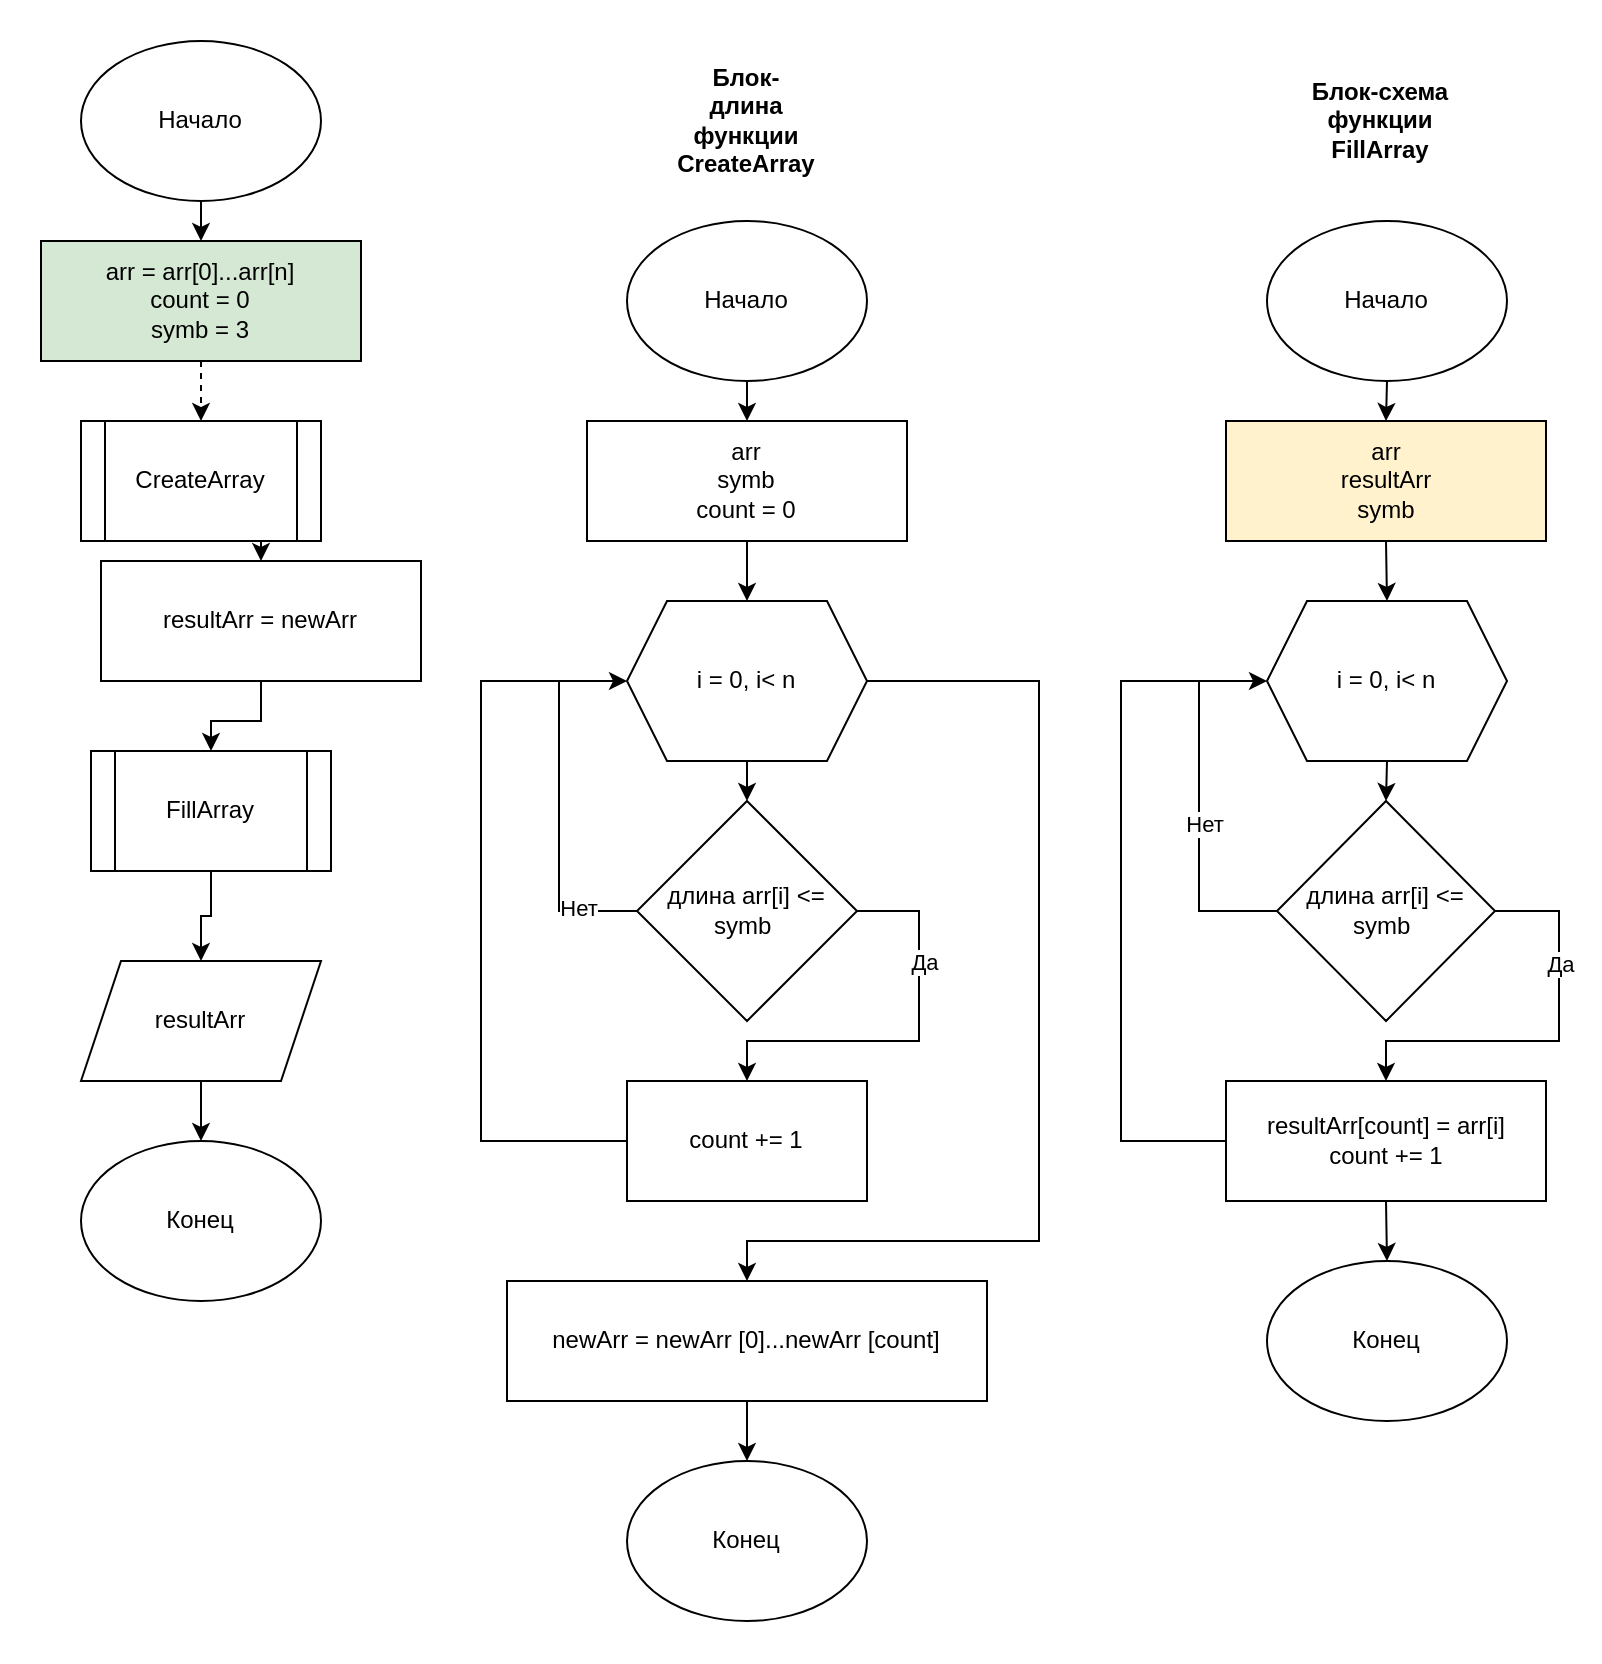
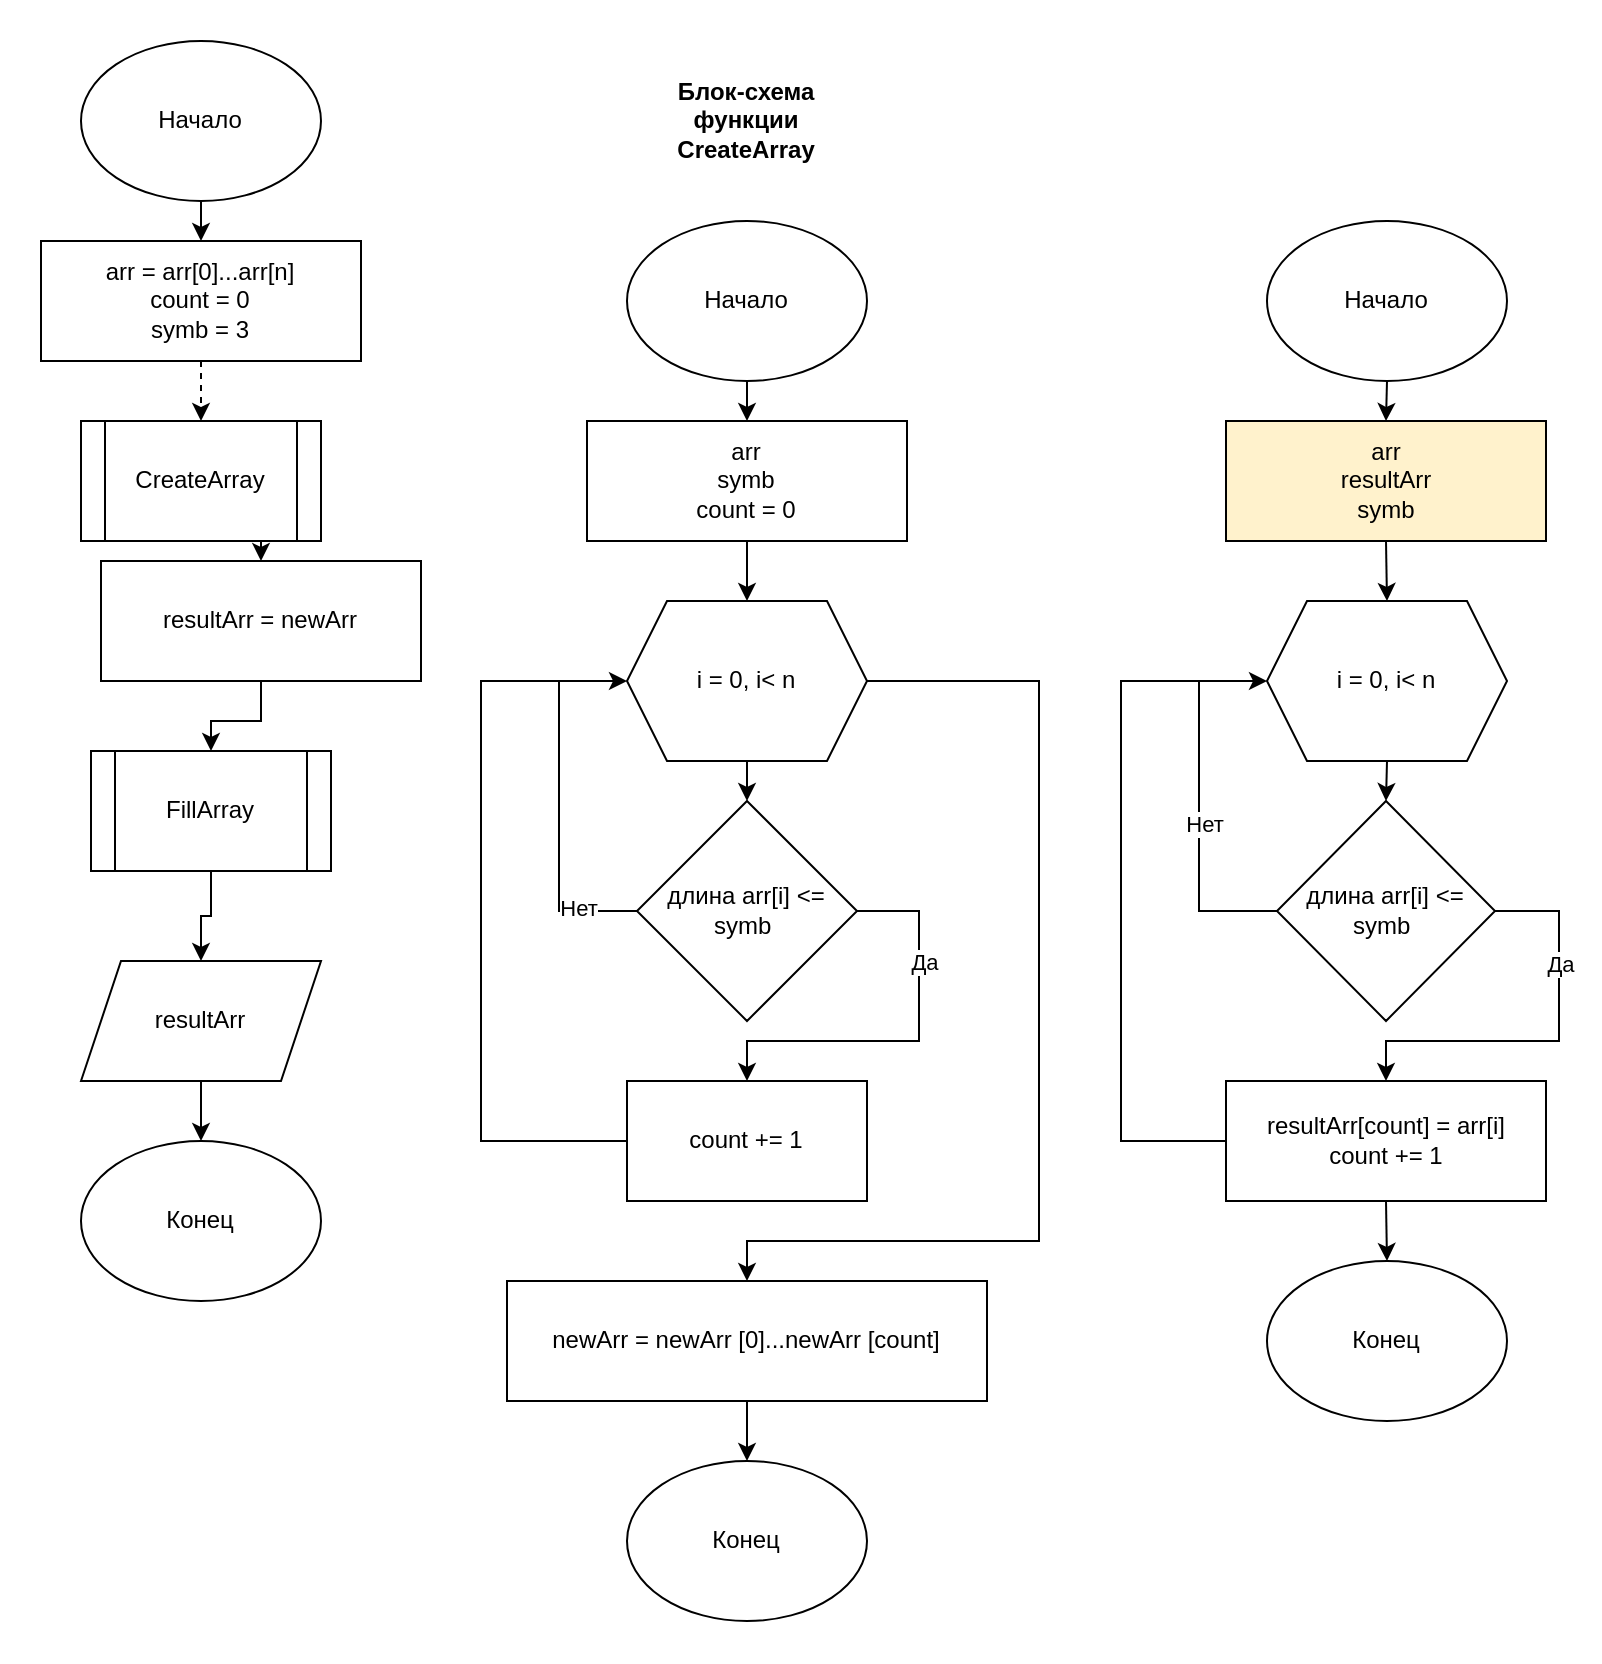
(747, 121) -> (747, 121)
(1381, 121) -> none
(201, 301) -> (201, 301)
